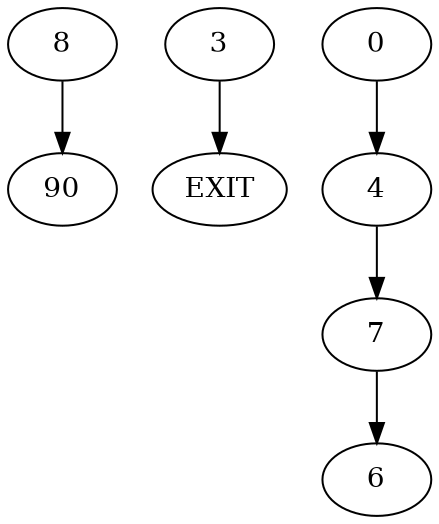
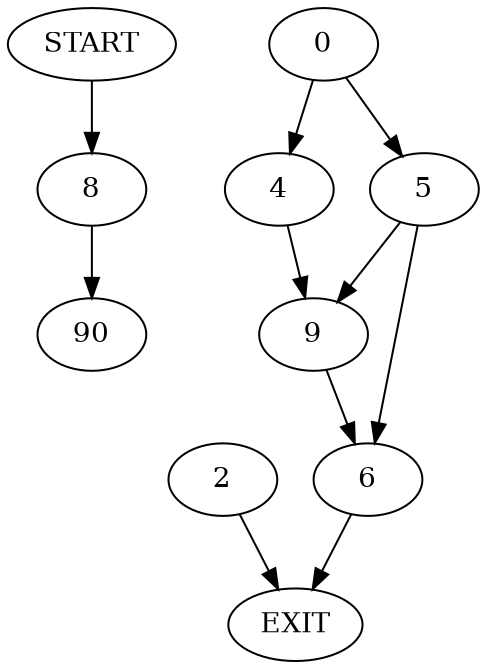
none -> (92, 44)
(220, 44) -> (223, 480)
none -> (424, 189)
(377, 335) -> (314, 335)
none -> (337, 543)
